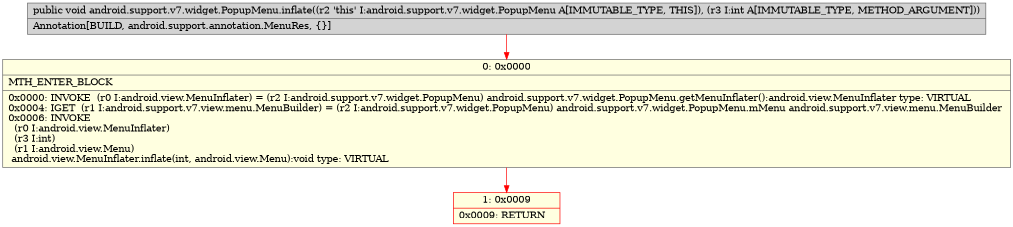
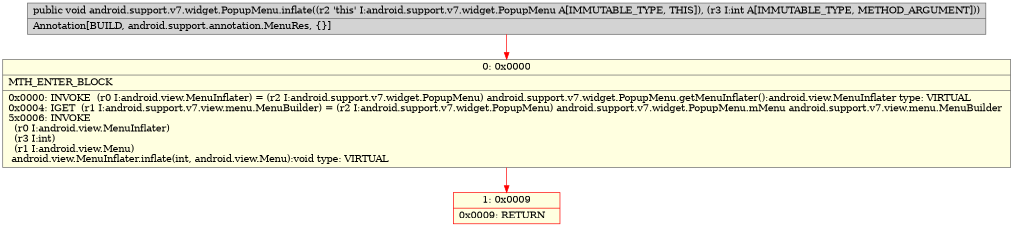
(53, 119) -> (53, 119)
